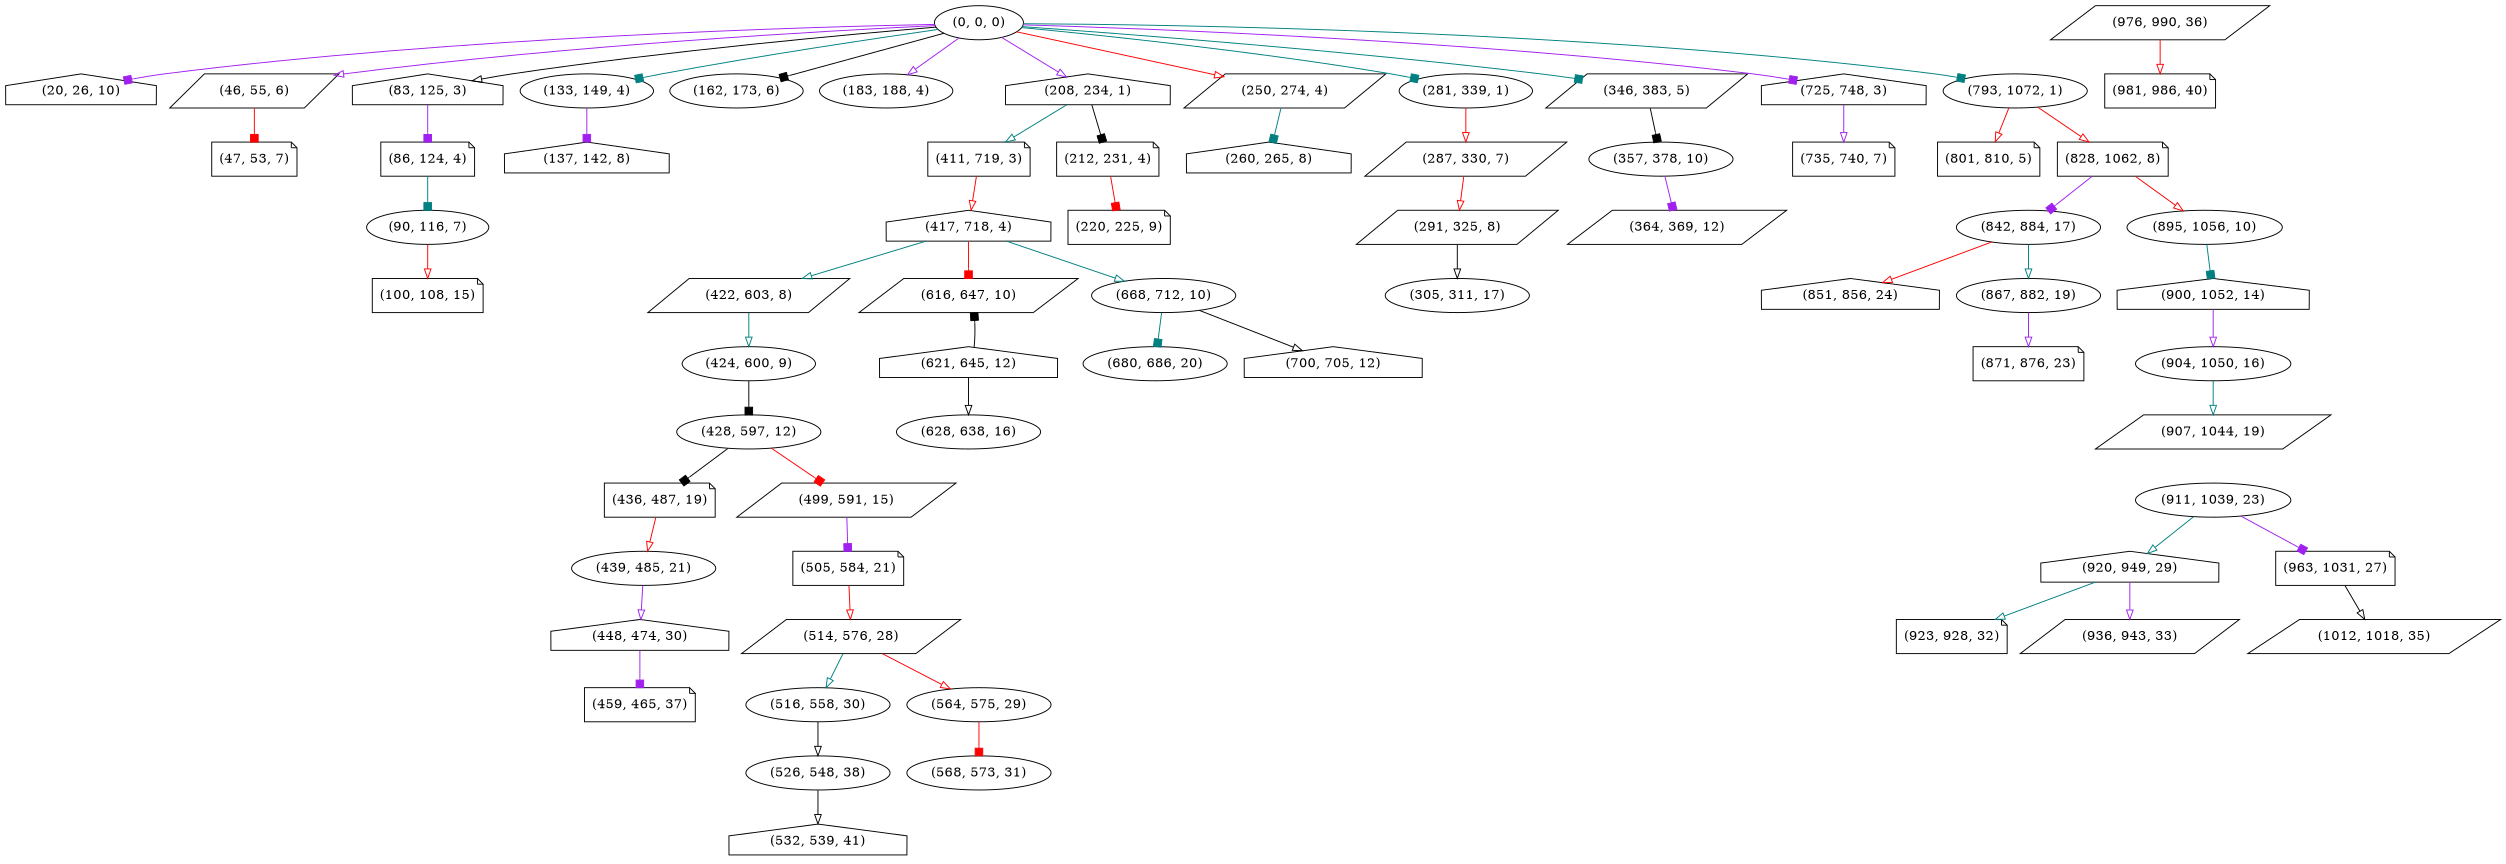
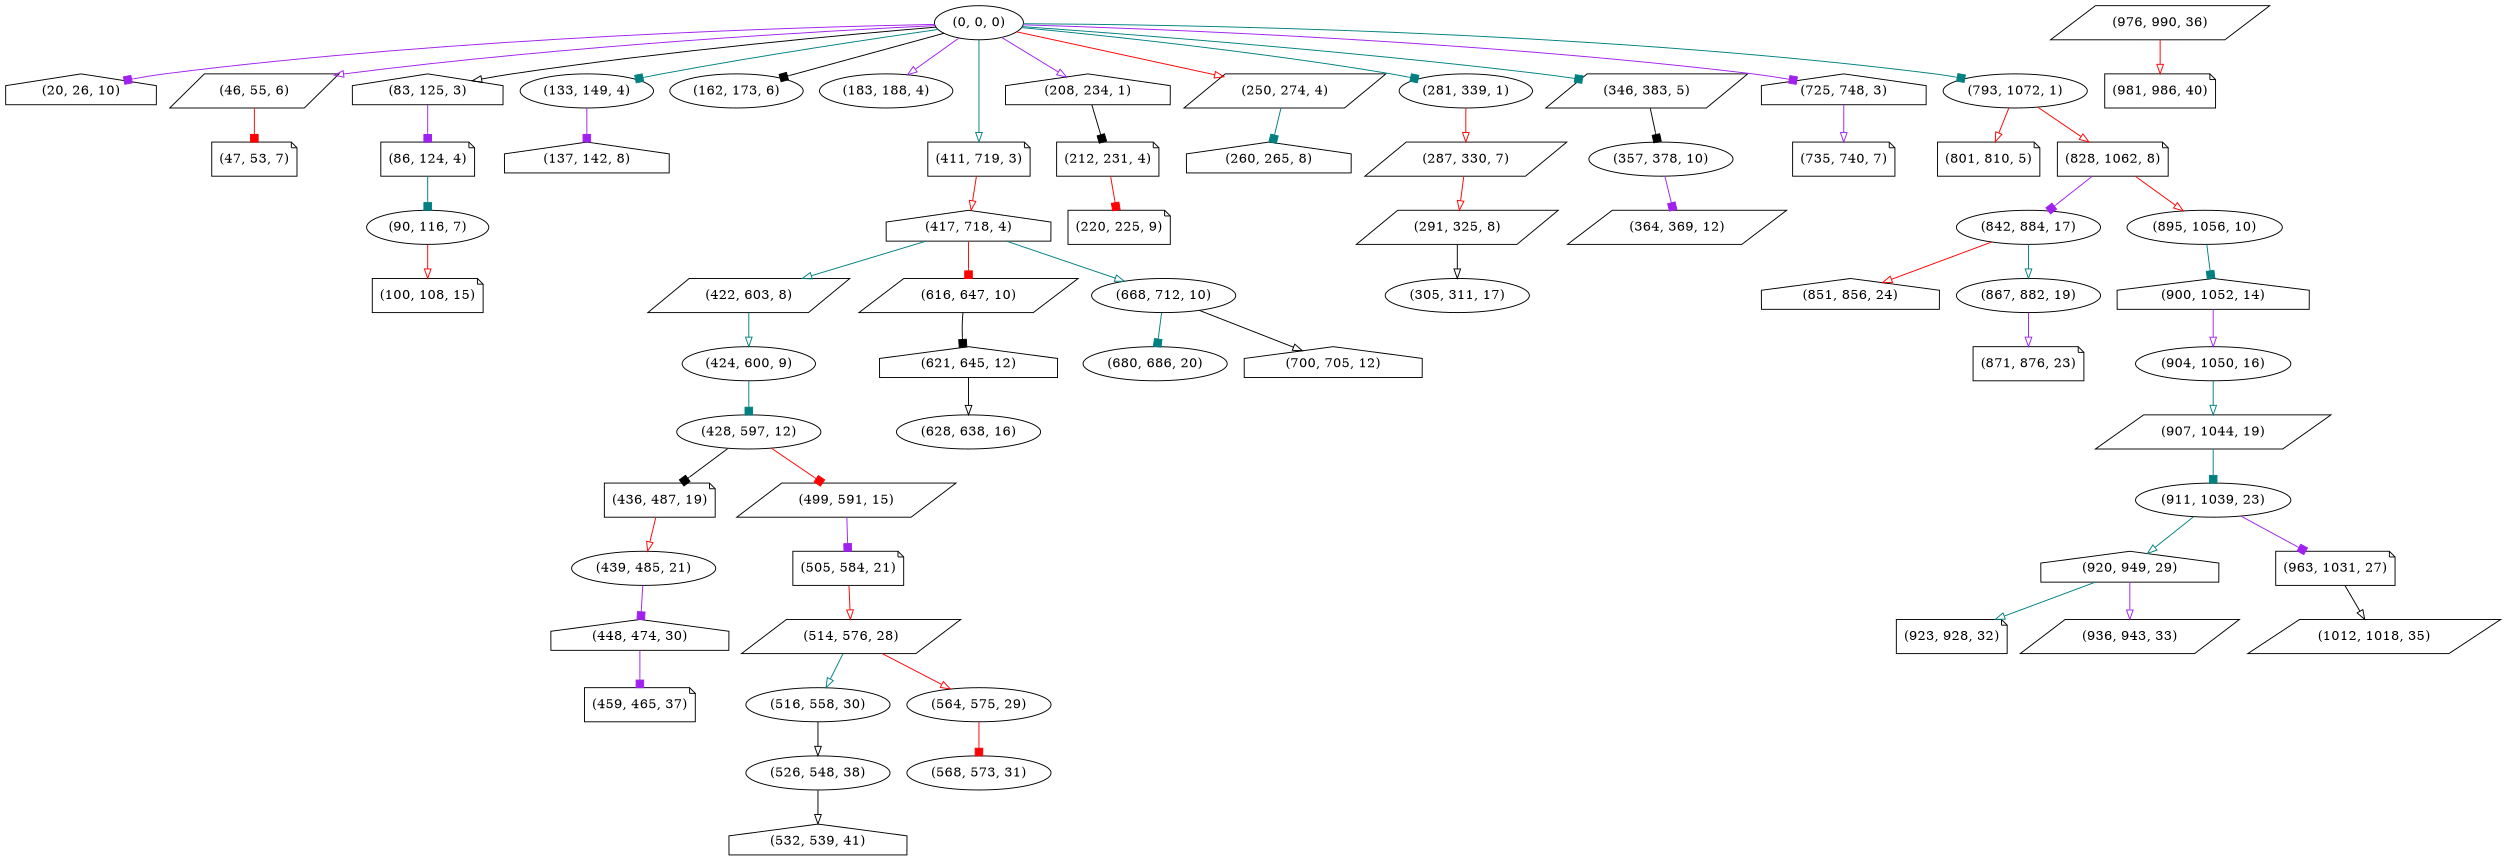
(1040, 121) -> (979, 86)
(975, 335) -> (962, 325)
(749, 393) -> (749, 393)
none -> (2213, 461)
(642, 598) -> (642, 598)
